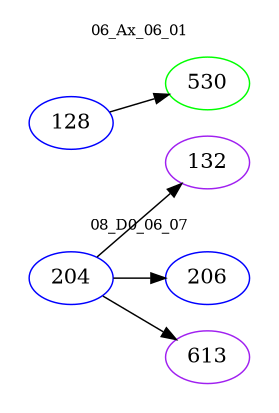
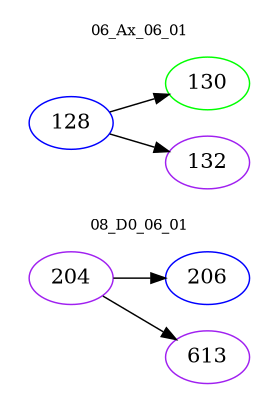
(208, 83) -> (208, 83)
(134, 225) -> (132, 141)
(139, 226) -> (139, 226)
(71, 278) -> (71, 278)
